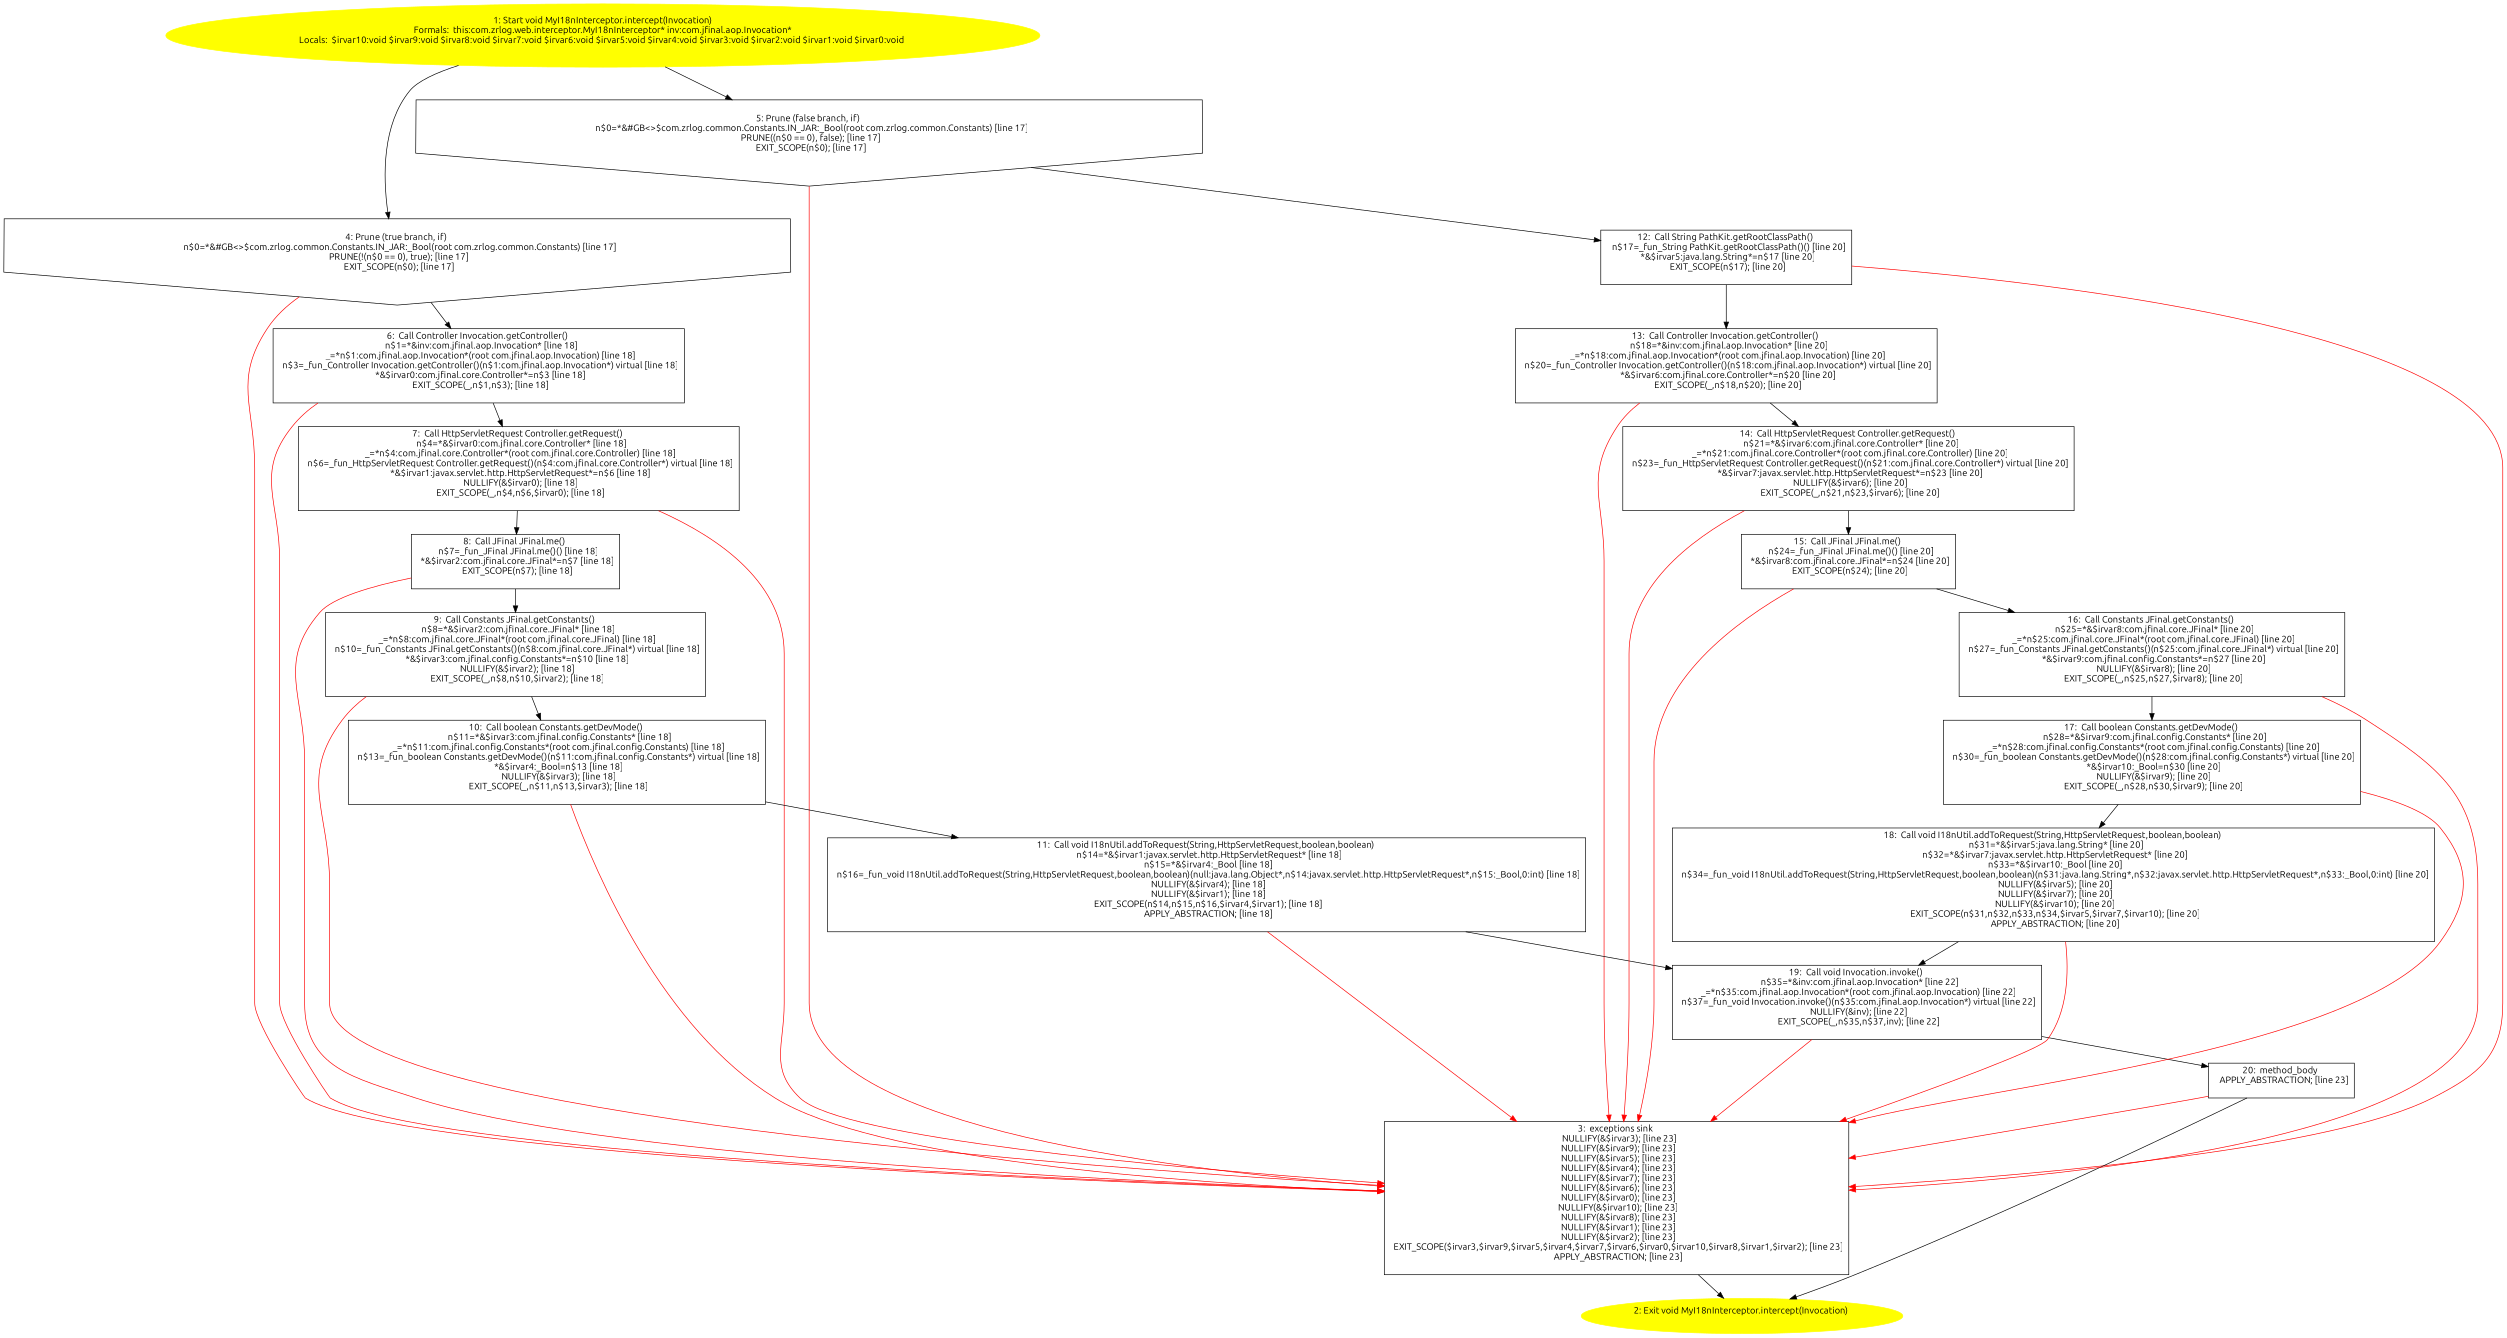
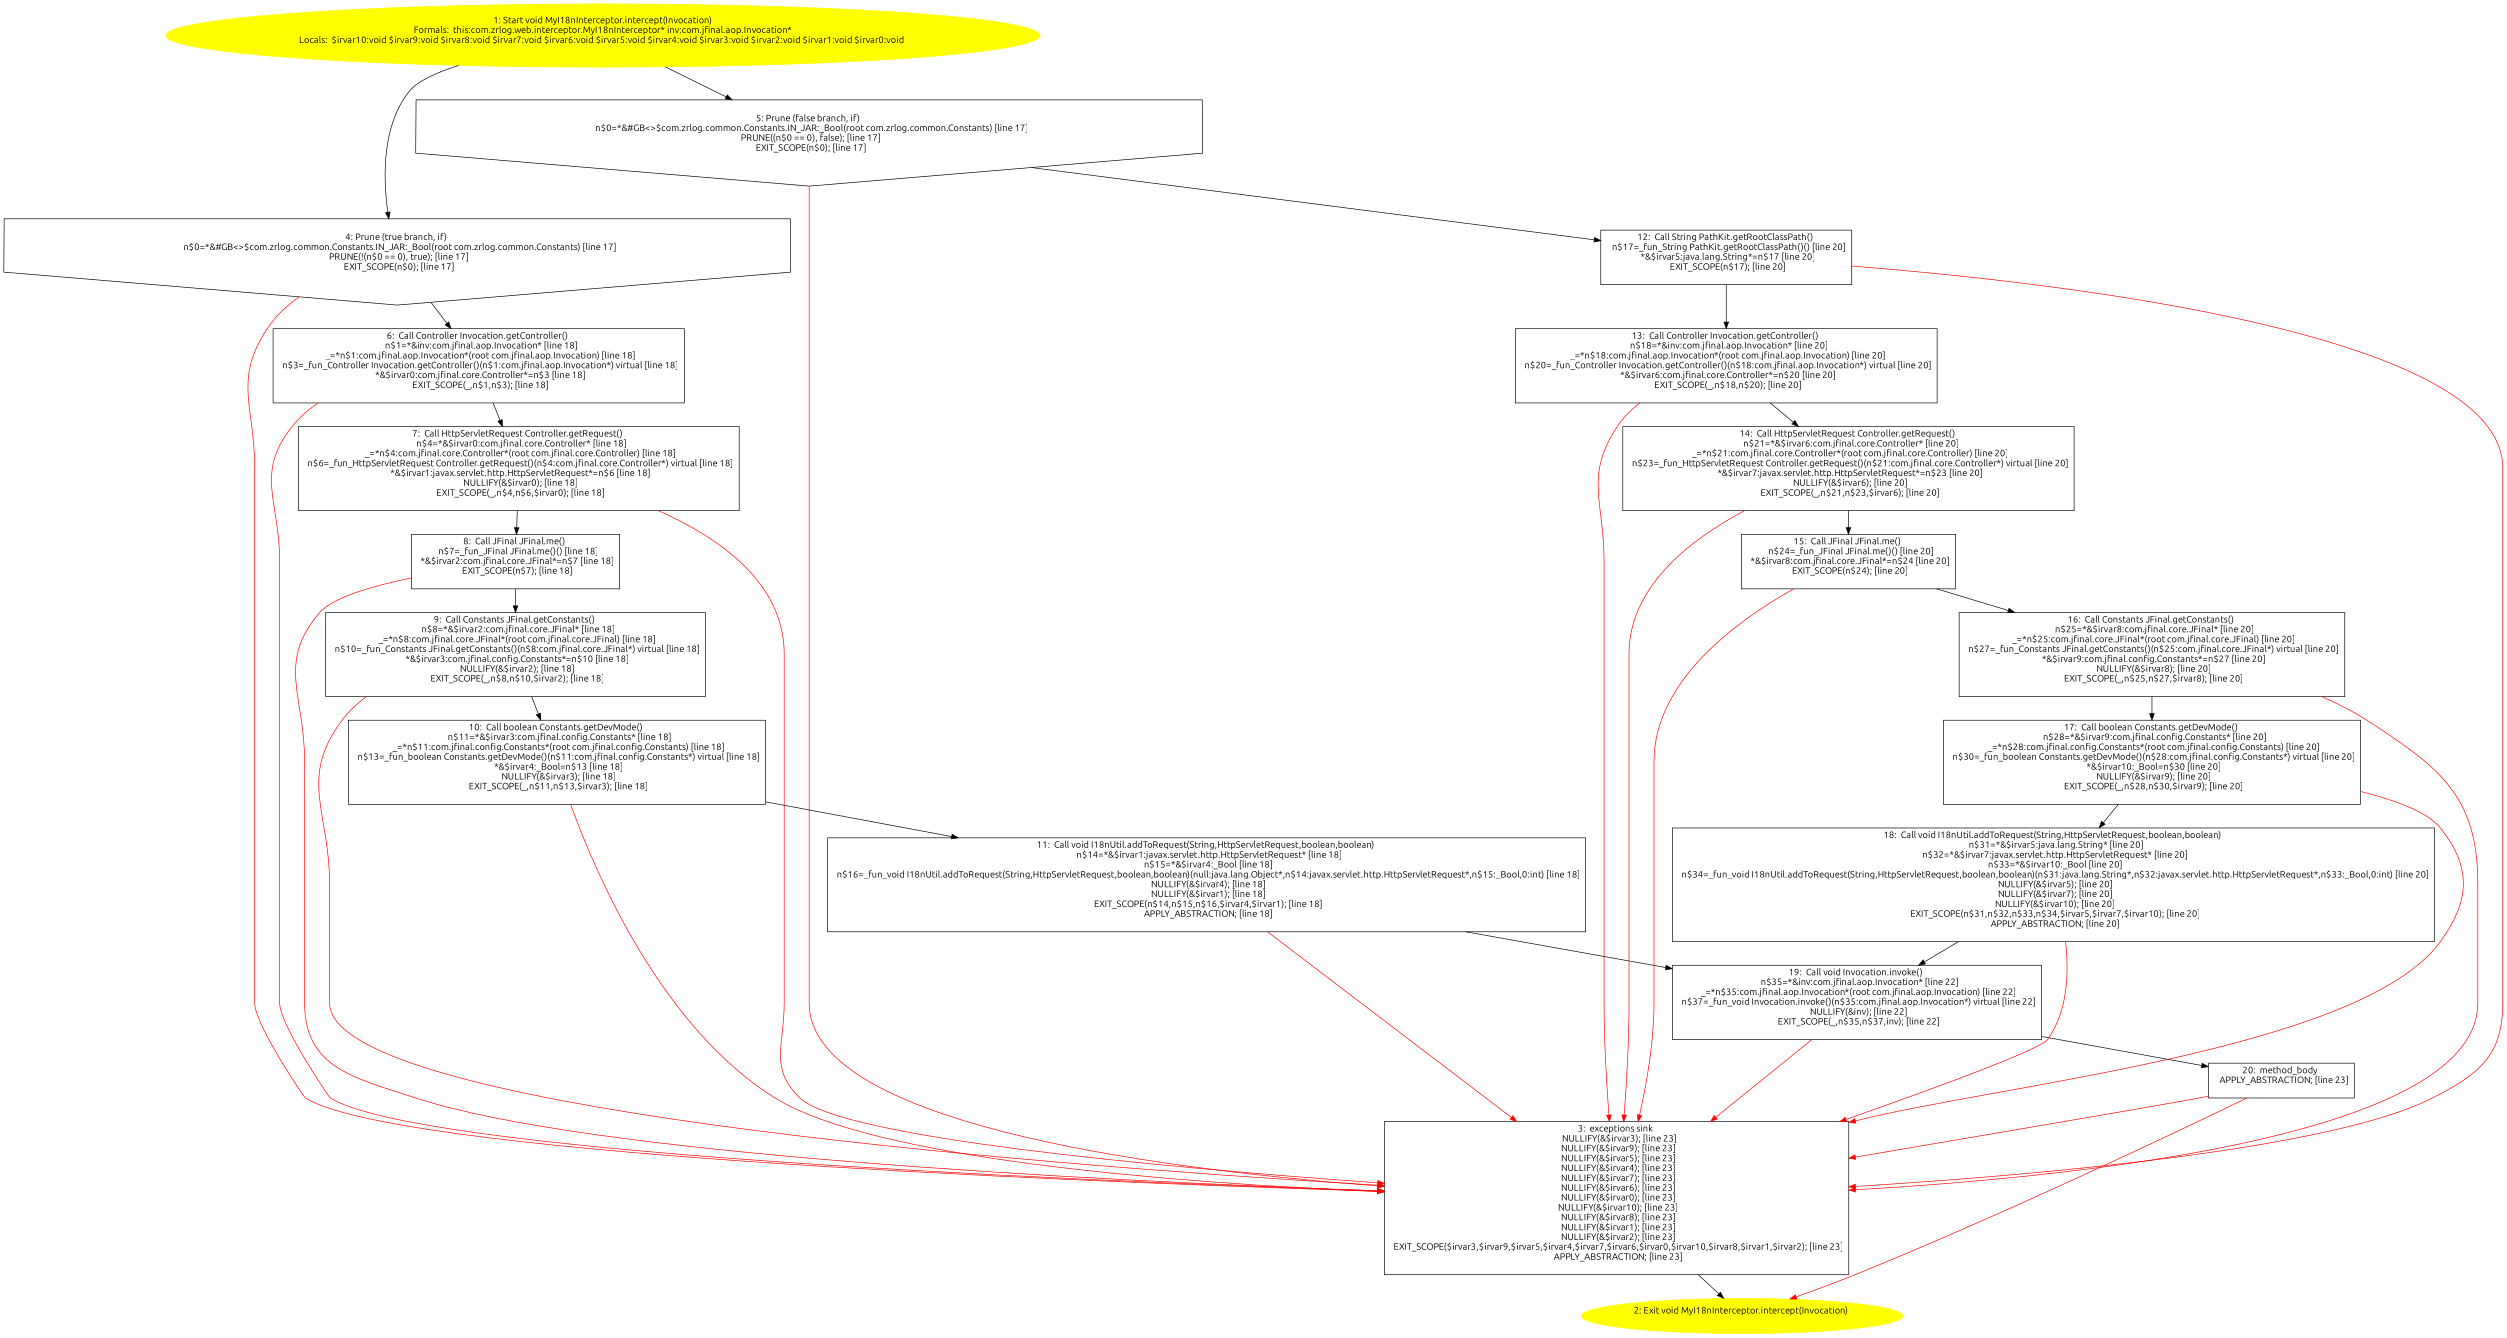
(2024, 1202) -> (2024, 1202)
